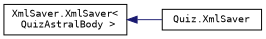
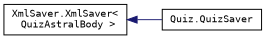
(212, 20) -> (212, 20)
